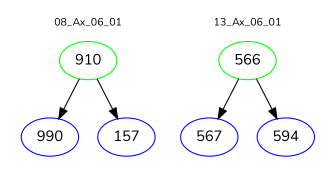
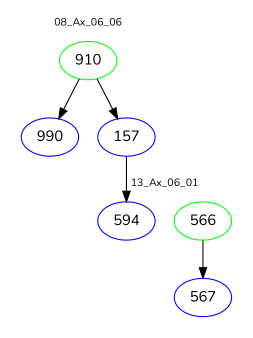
(88, 23) -> (88, 23)
(264, 94) -> (126, 180)
